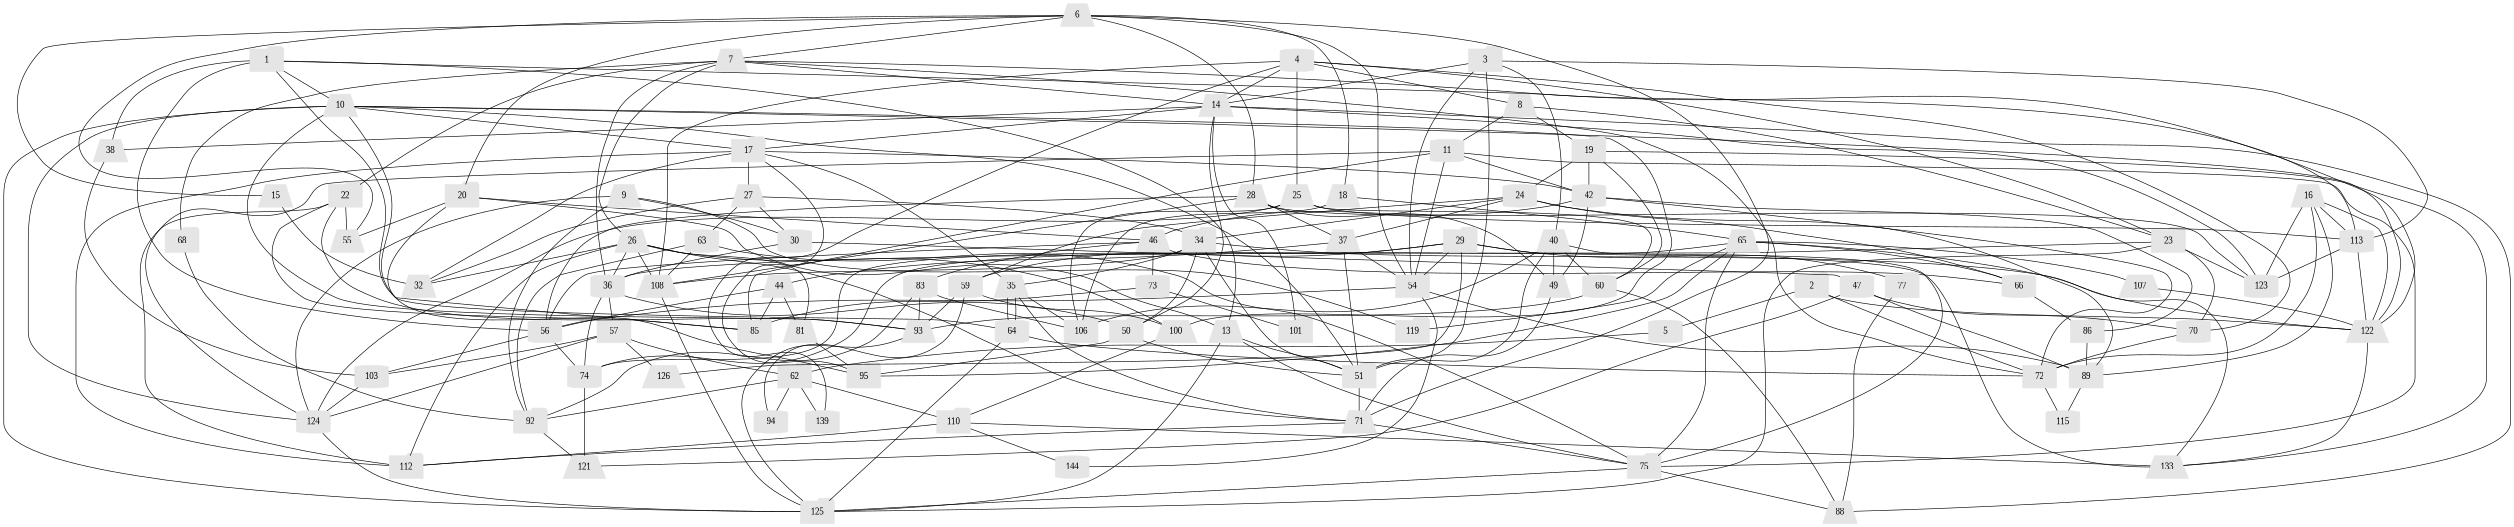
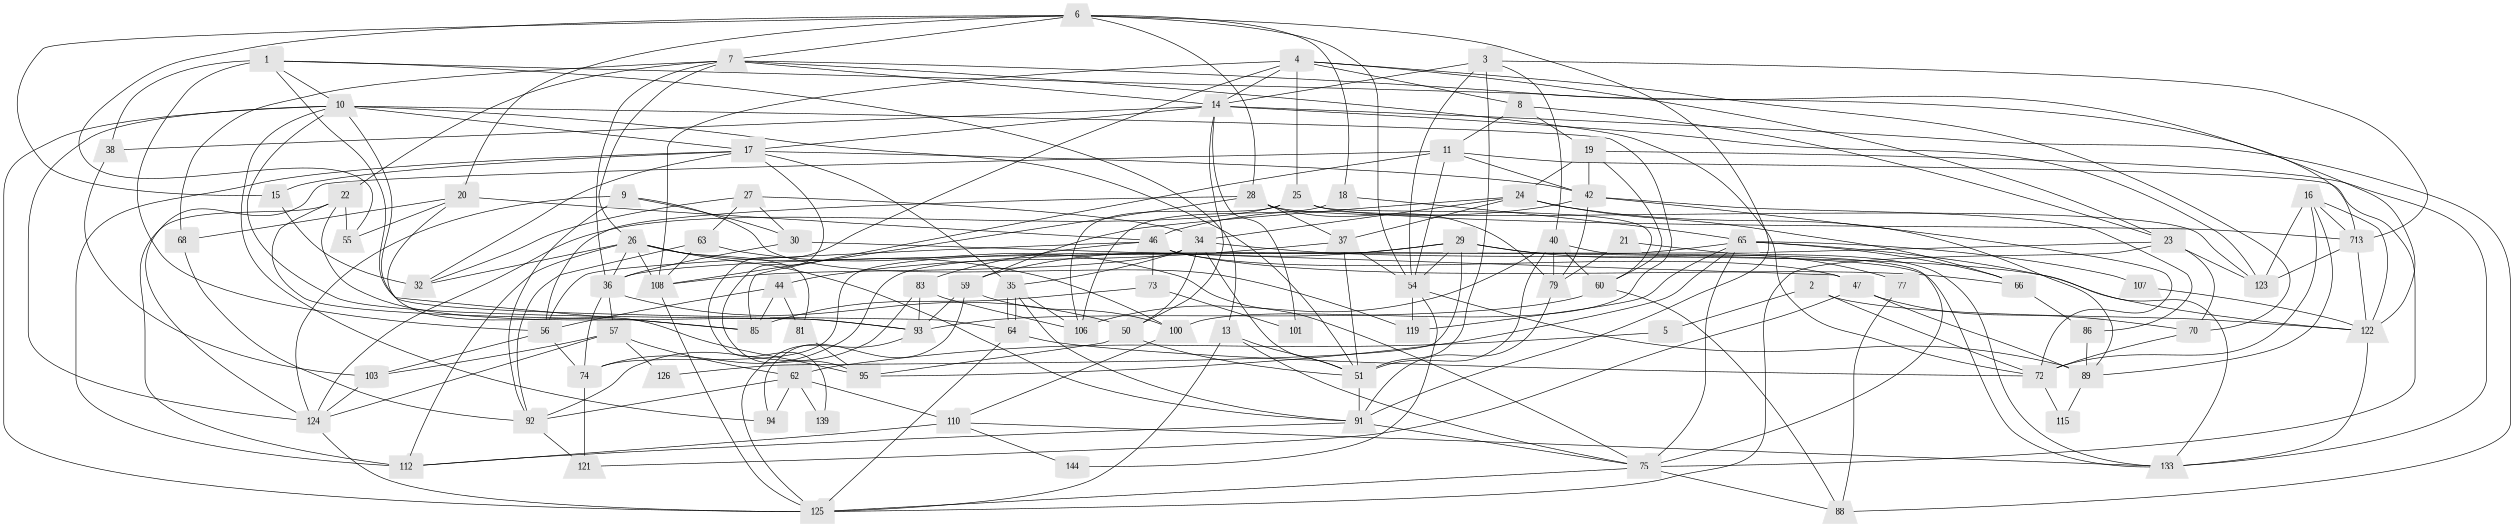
(1650, 138) -> (396, 347)
(748, 173) -> (431, 168)
(738, 241) -> (322, 218)
none -> (1624, 241)
(2357, 241) -> (2357, 241)
none -> (1404, 265)
(1554, 286) -> (1554, 286)
(1062, 300) -> (1412, 309)
(1359, 422) -> (1359, 422)
